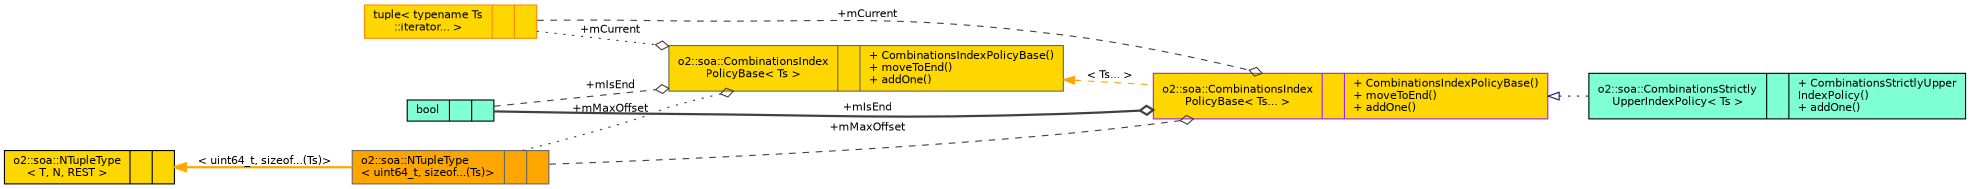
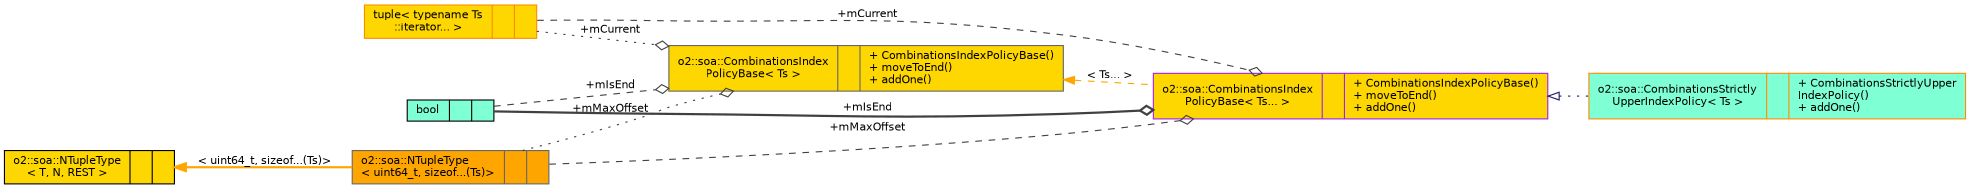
(1777, 96) -> (1777, 96)
